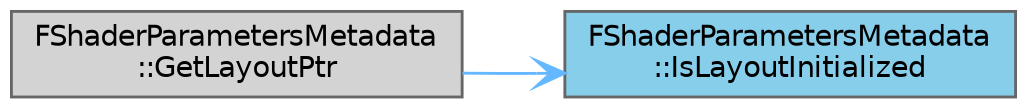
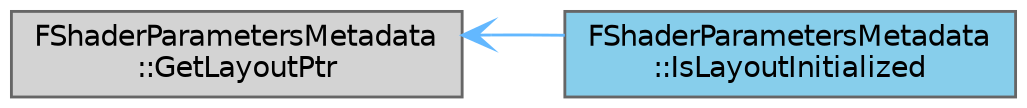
(499, 73) -> (528, 35)
